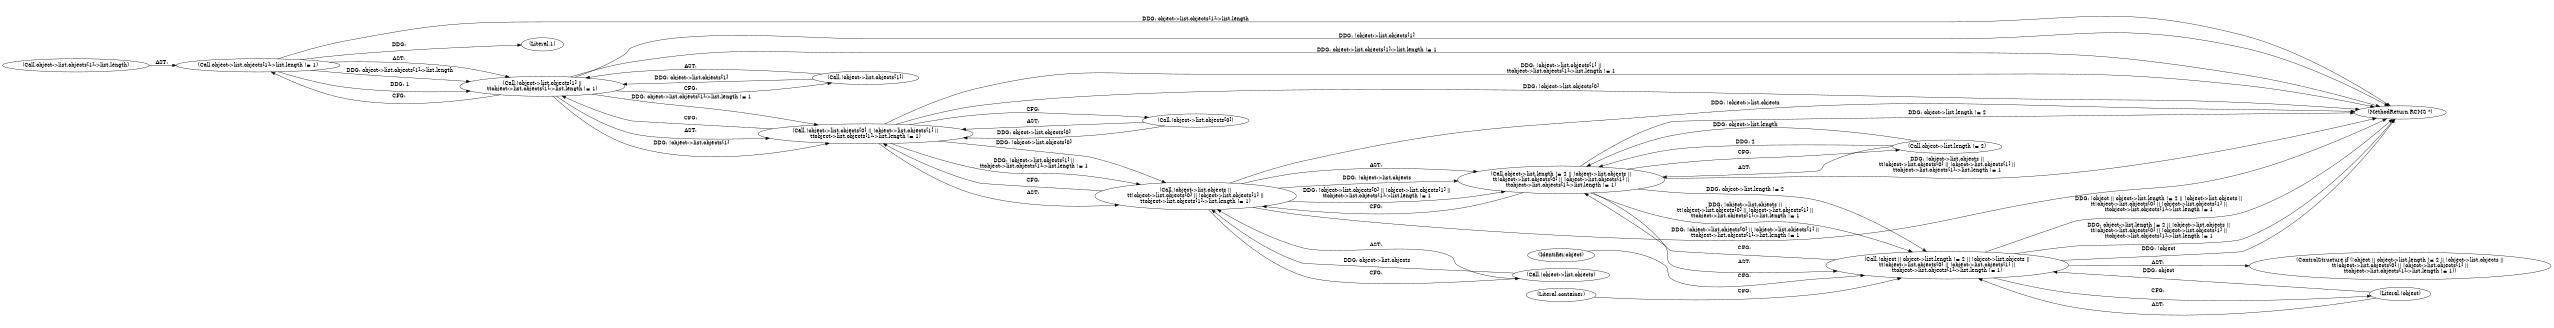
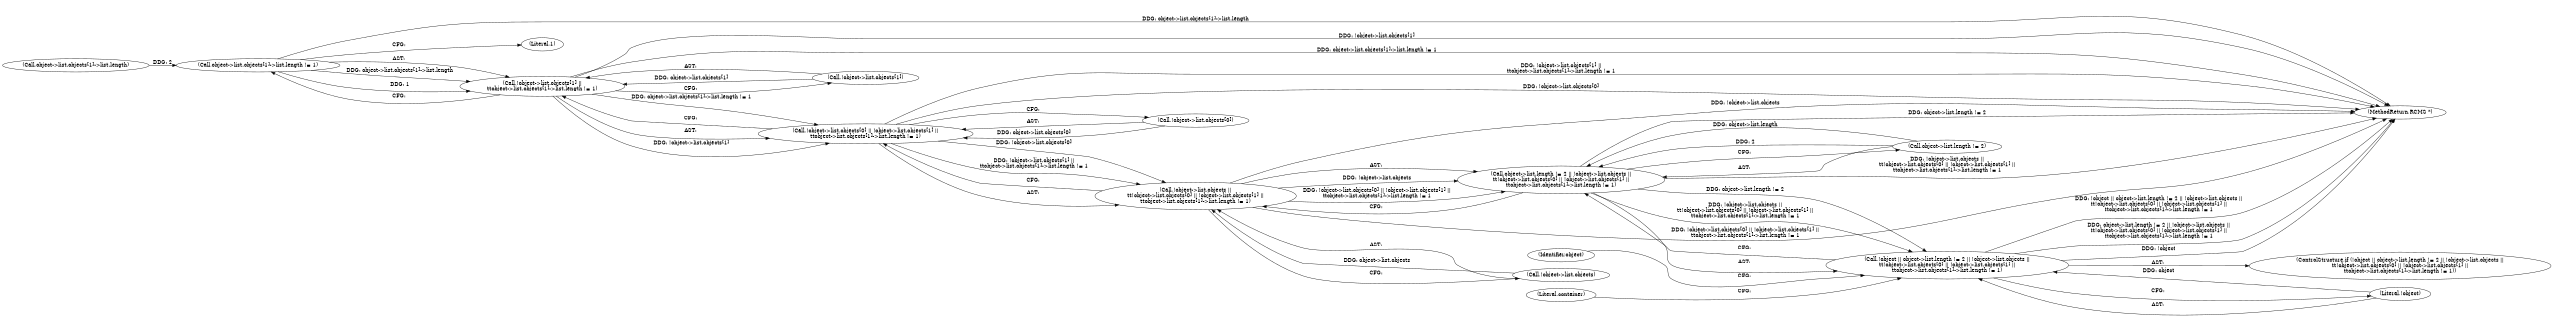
(400, 45) -> (400, 45)
(163, 63) -> (163, 63)
